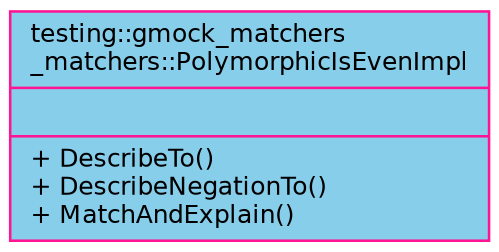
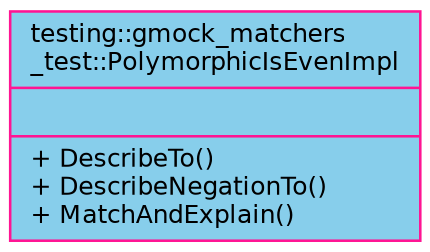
(250, 62) -> (215, 62)
